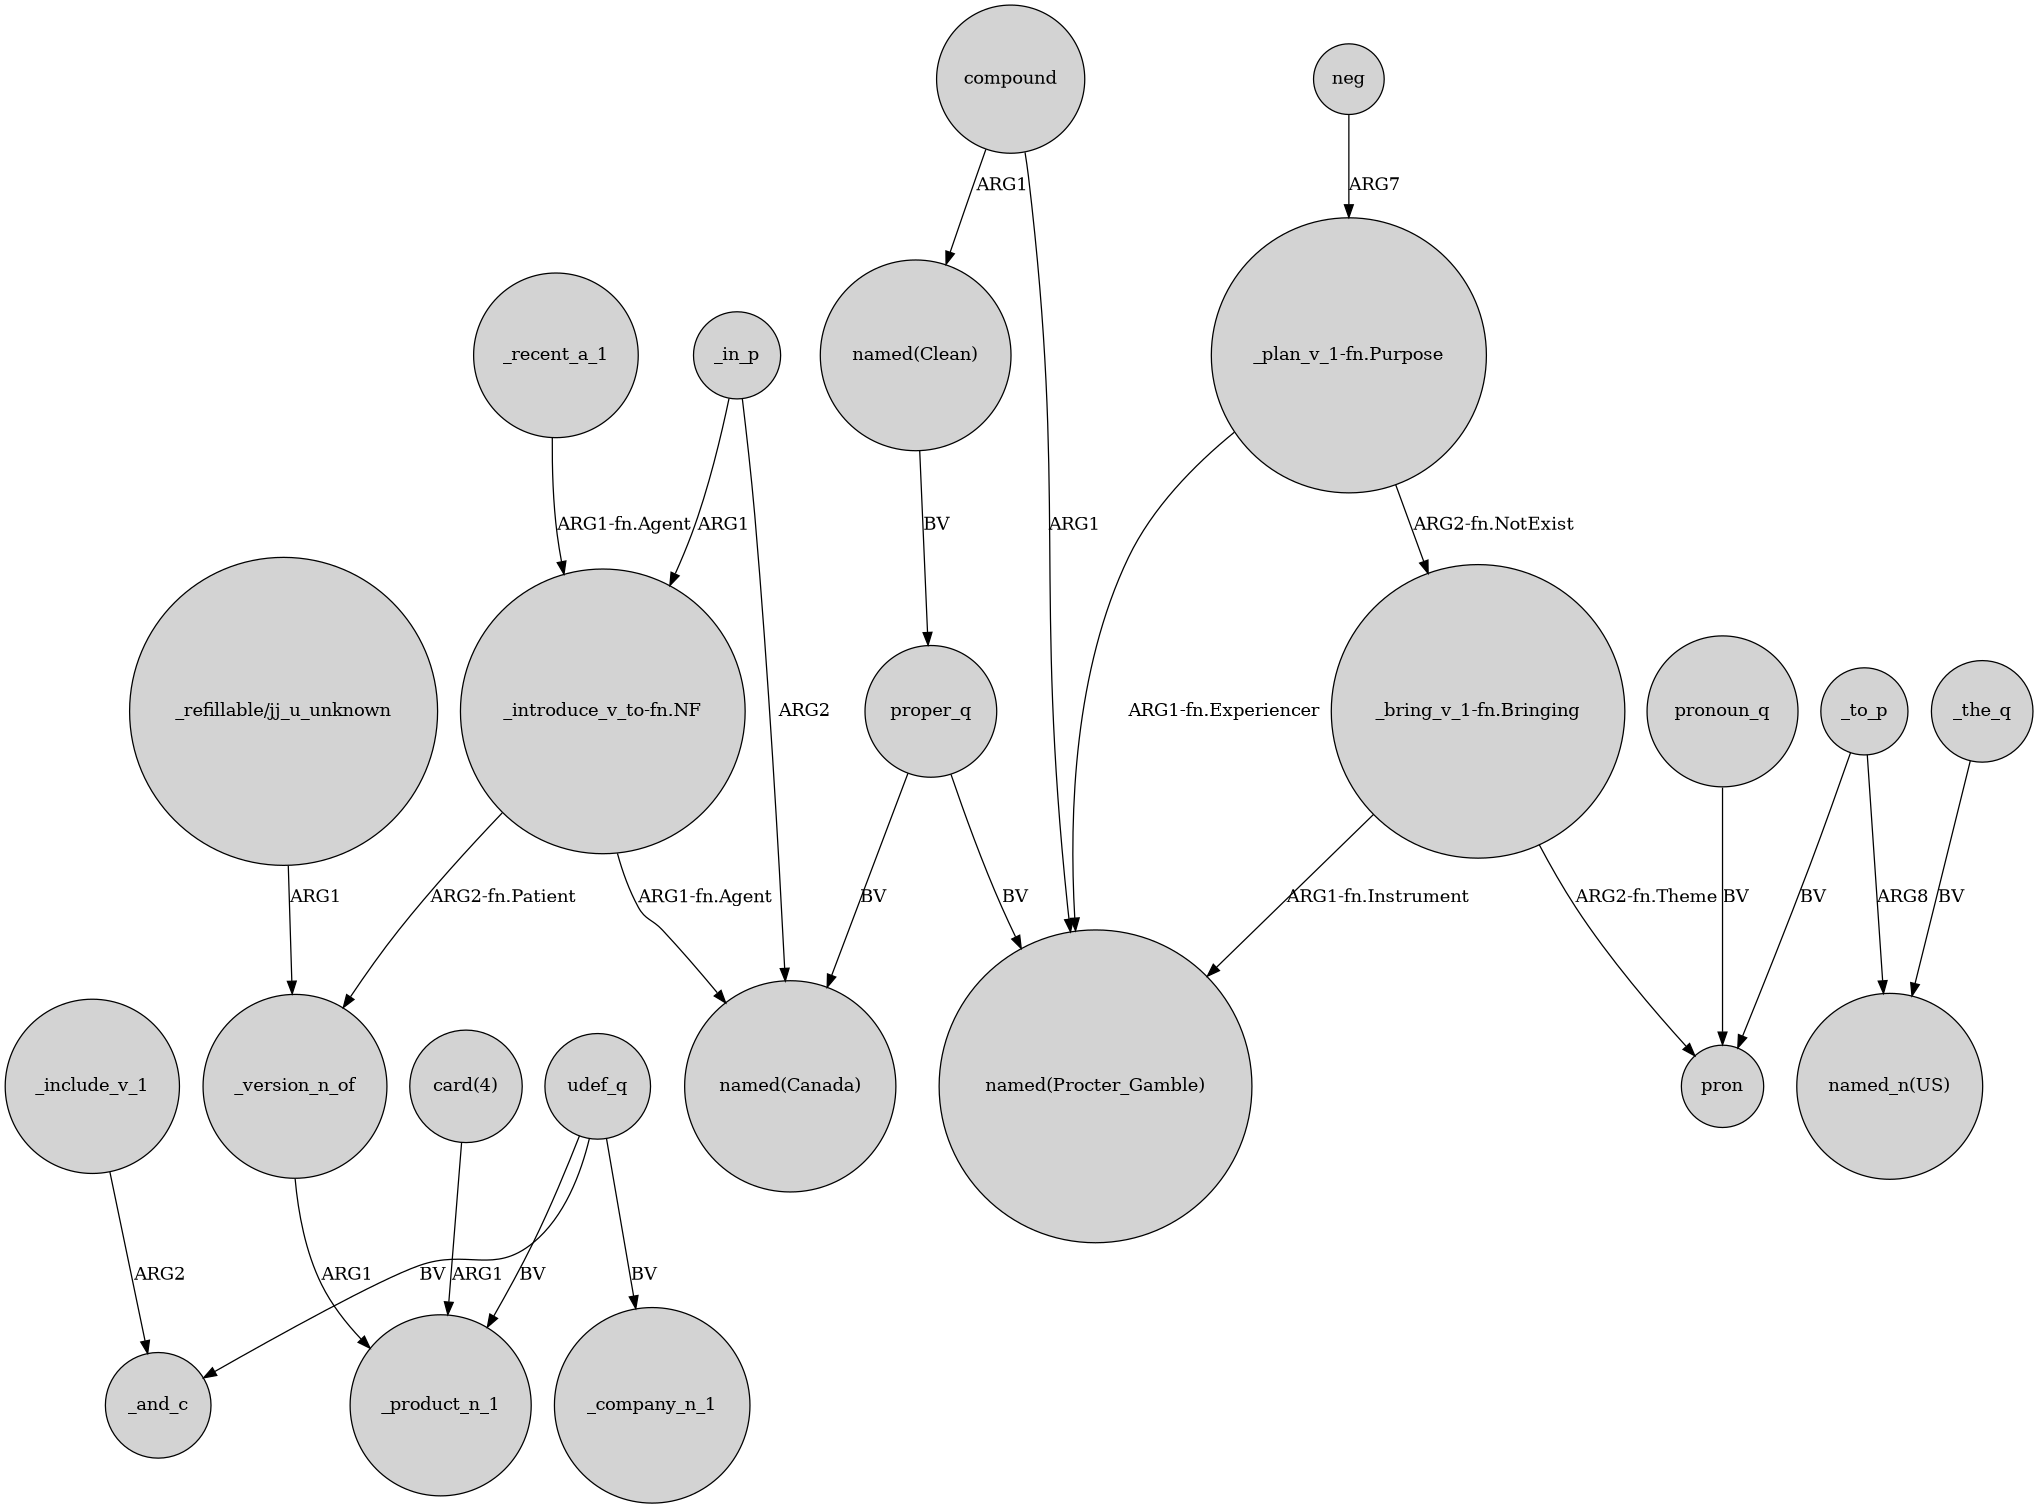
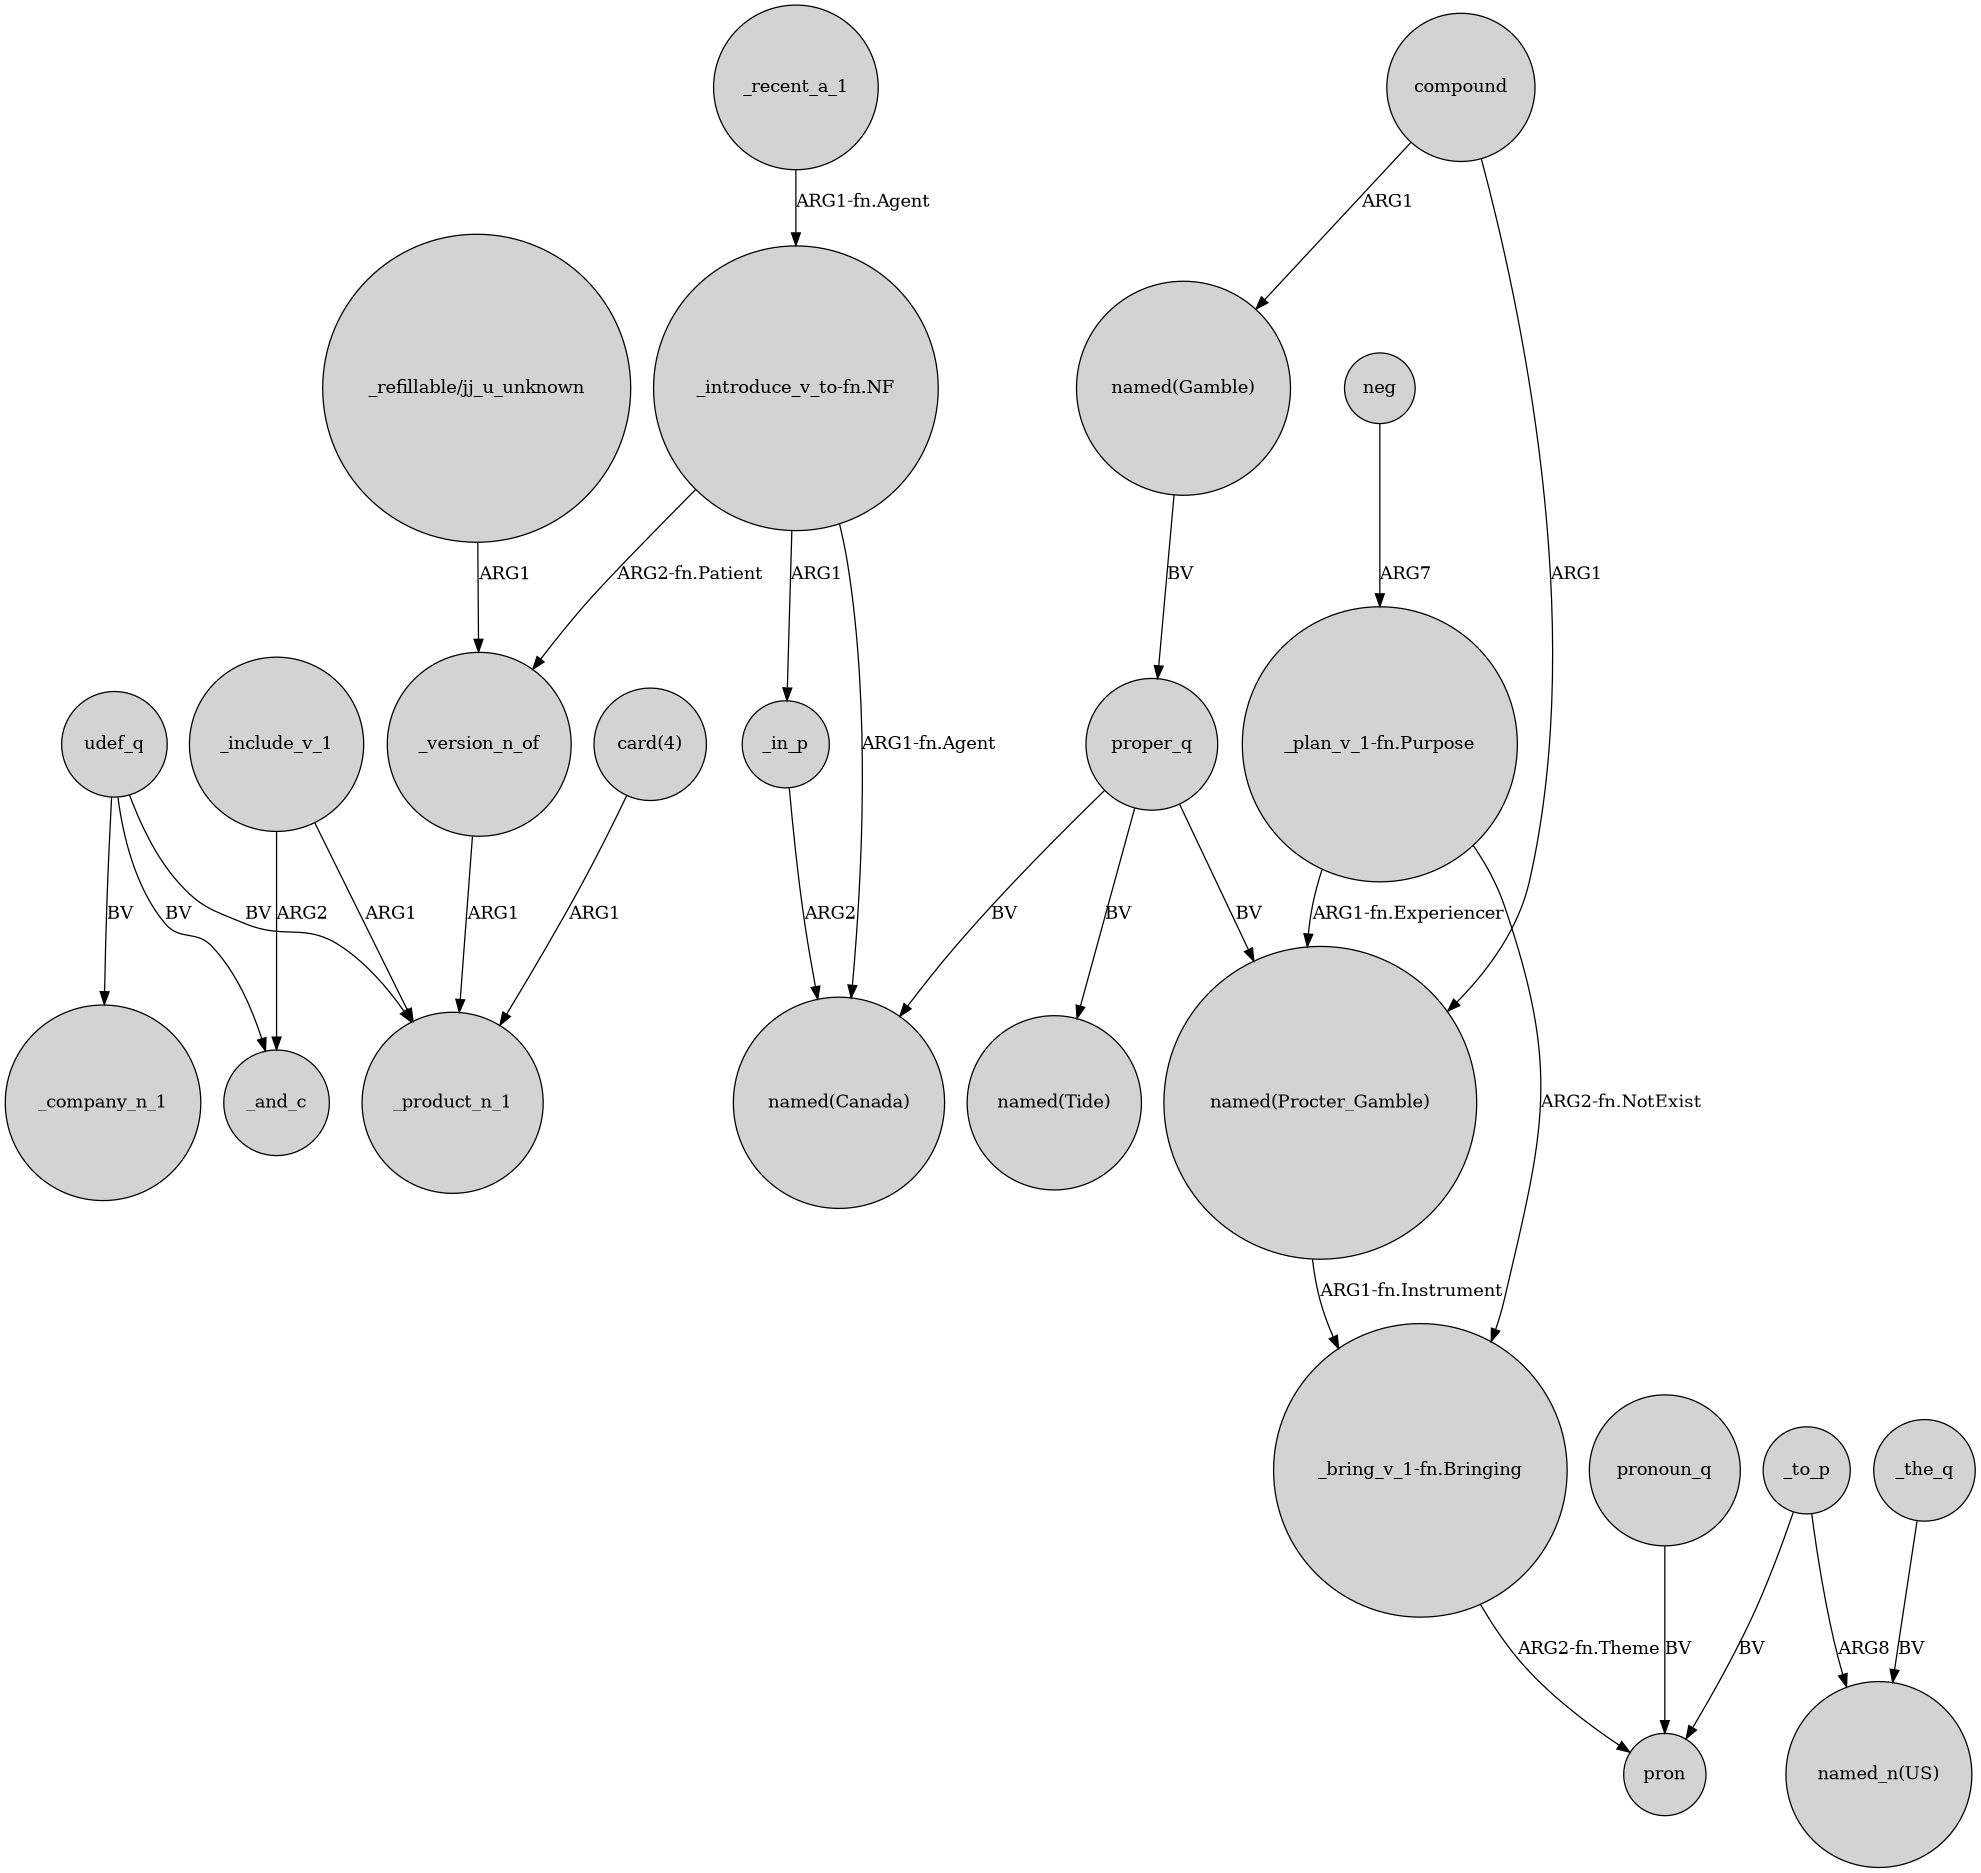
(916, 355) -> (1183, 388)
(707, 487) -> (790, 609)
(1295, 891) -> (1320, 1299)
none -> (361, 916)
none -> (1054, 1103)
